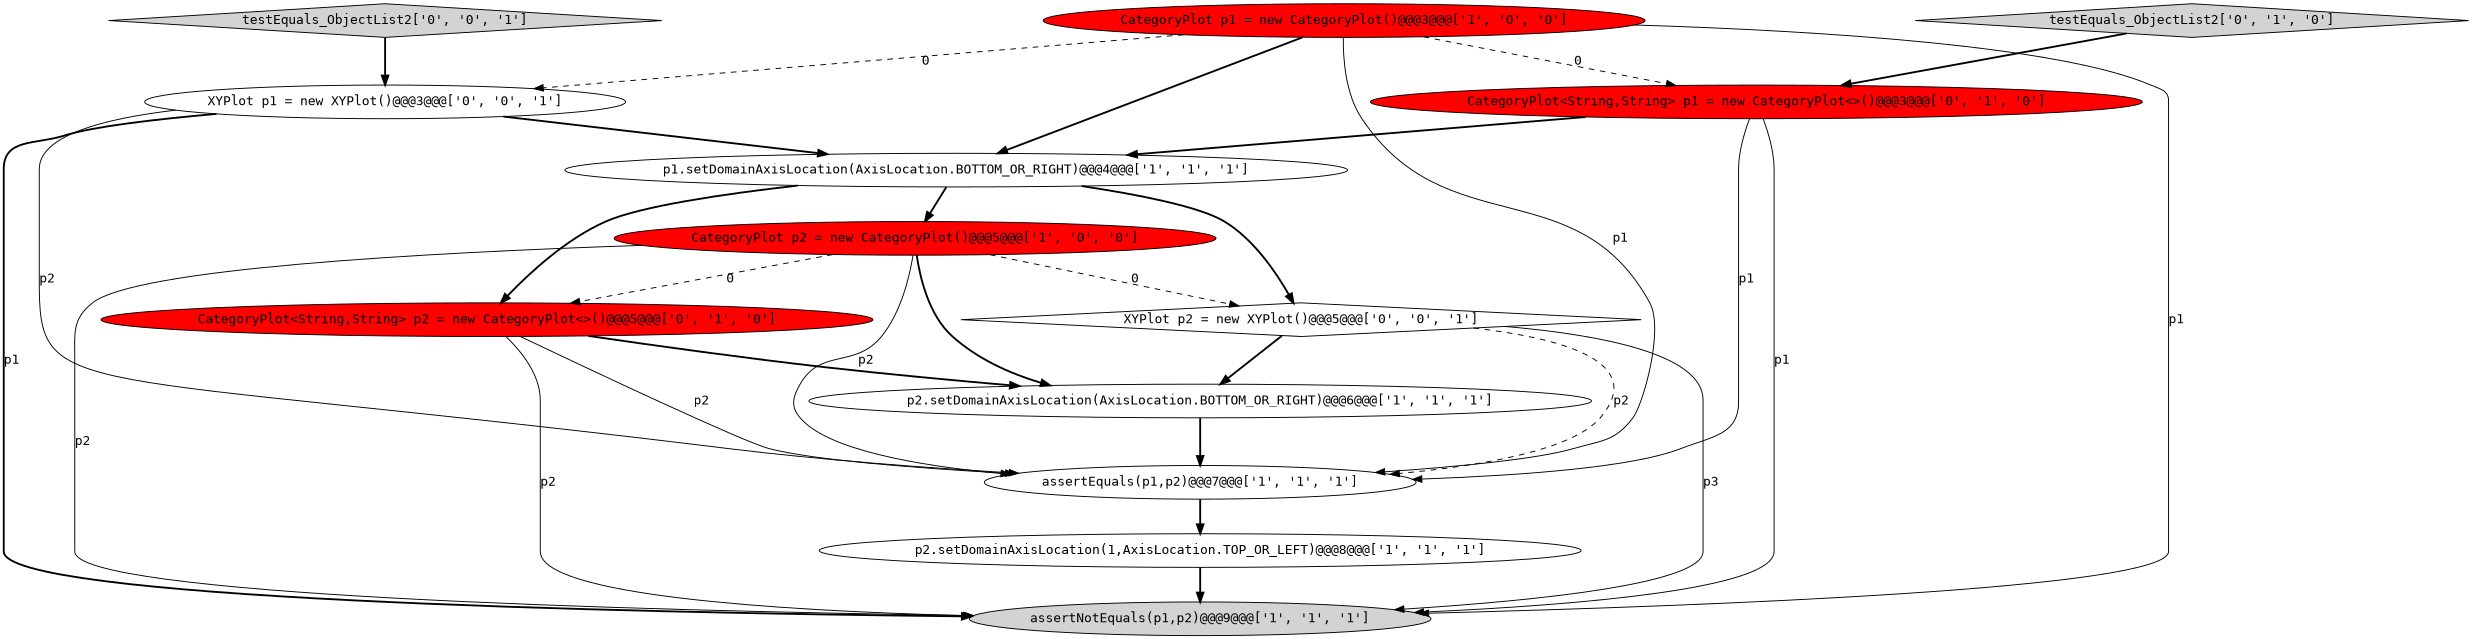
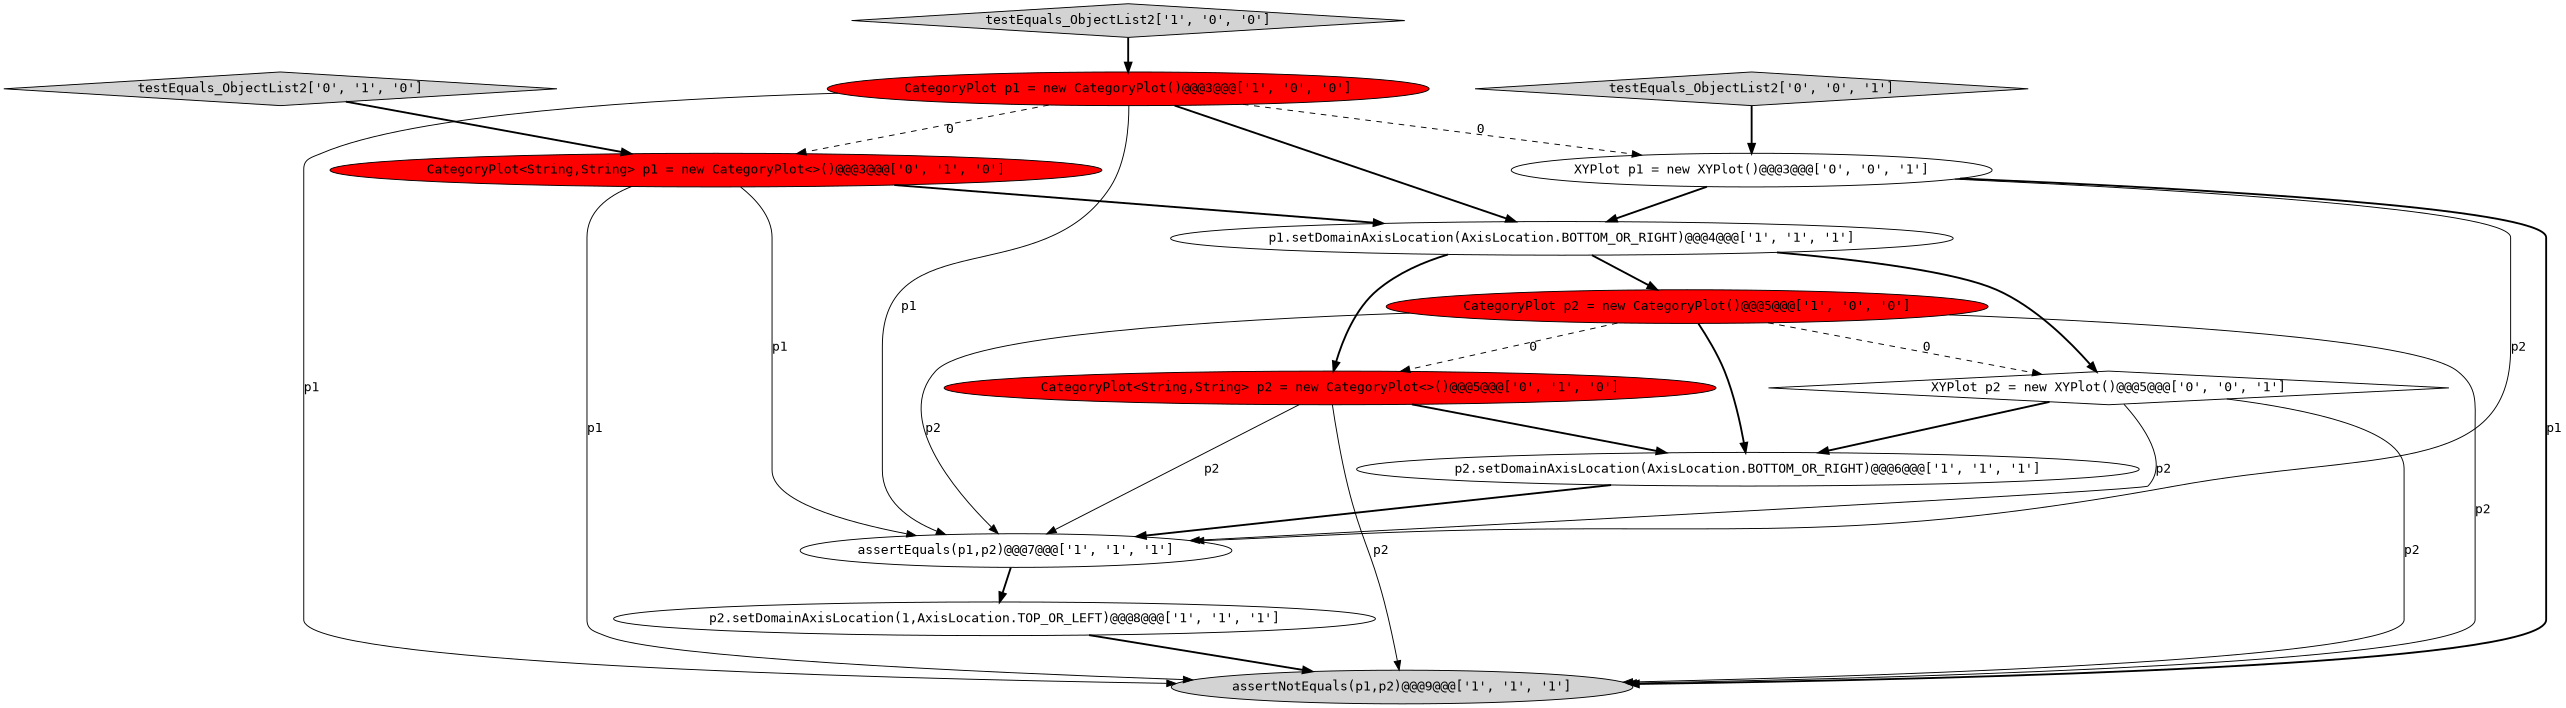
none -> (1128, 21)
(1594, 423) -> (1720, 512)
(1711, 482) -> (2412, 551)
